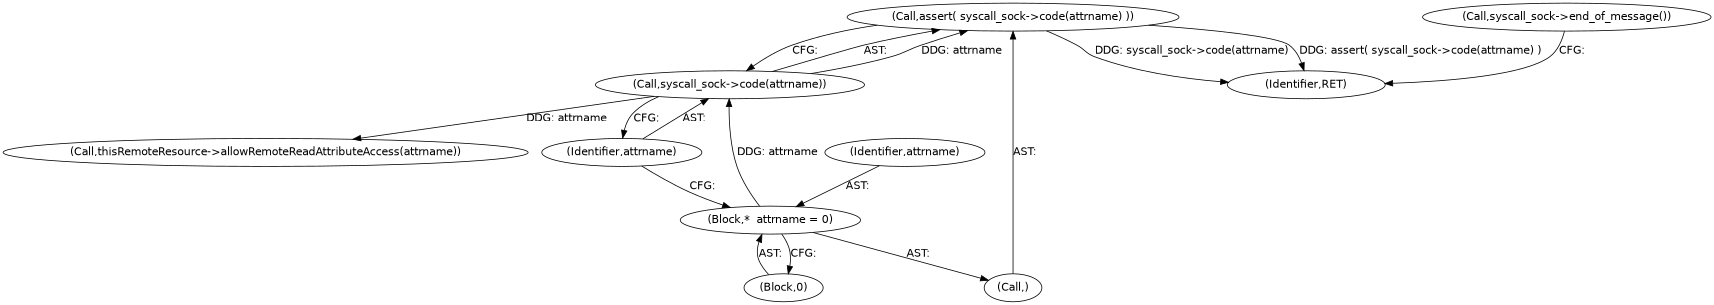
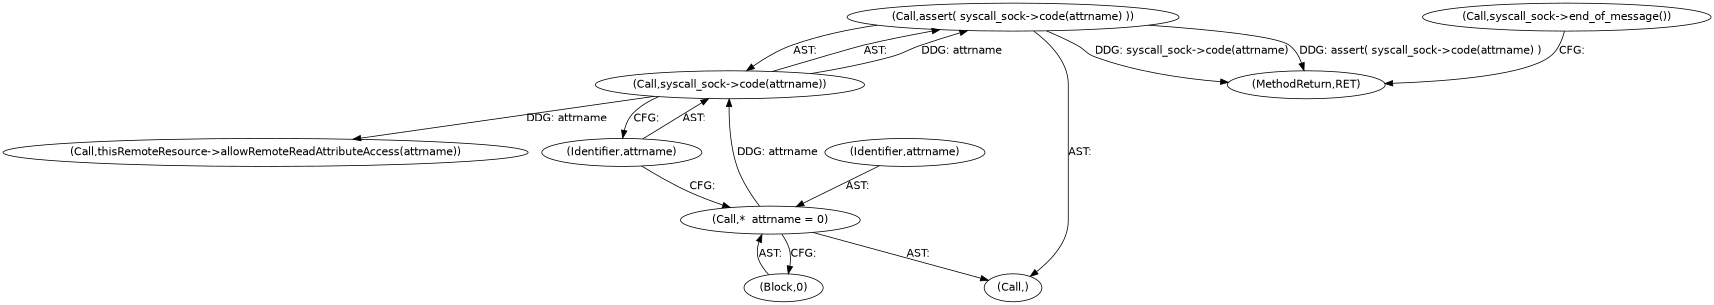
(807, 51) -> (807, 51)
(1306, 85) -> (1306, 85)
(1013, 156) -> (1068, 151)
(770, 220) -> (770, 220)
